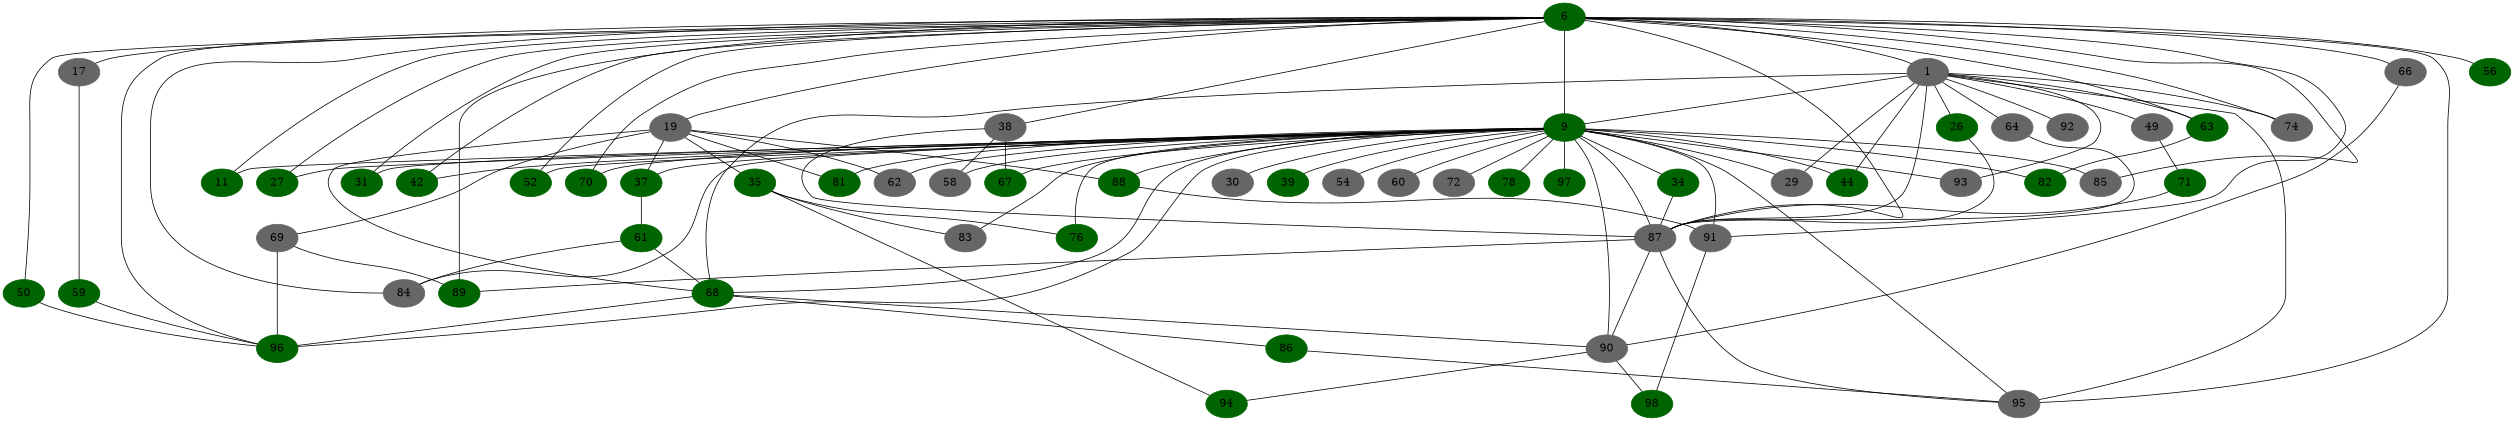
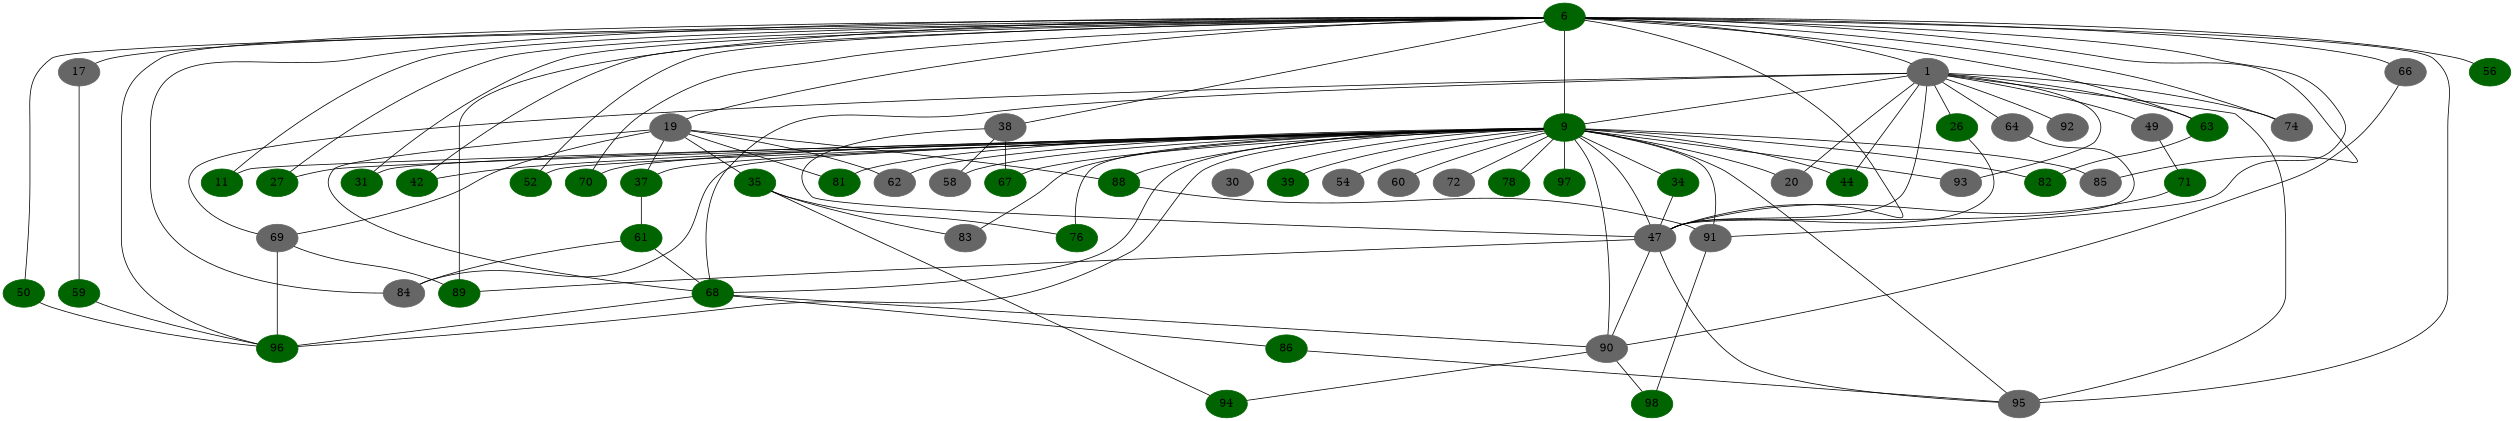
none -> (996, 97)
(1792, 183) -> (1792, 183)
(1655, 238) -> (1655, 238)
